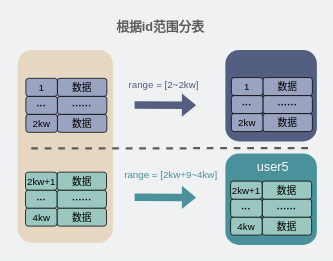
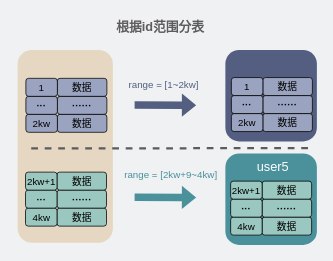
(164, 84) -> (164, 84)
